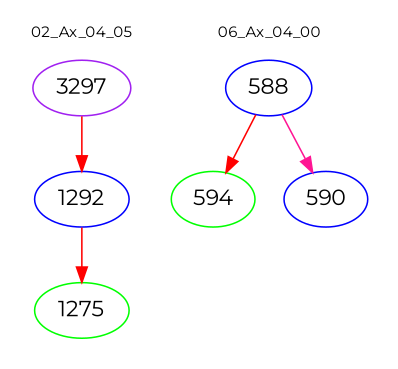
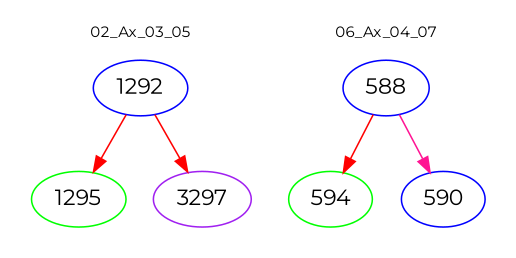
(83, 33) -> (141, 33)
(270, 33) -> (387, 33)
(82, 136) -> (167, 136)
(82, 310) -> (79, 199)
